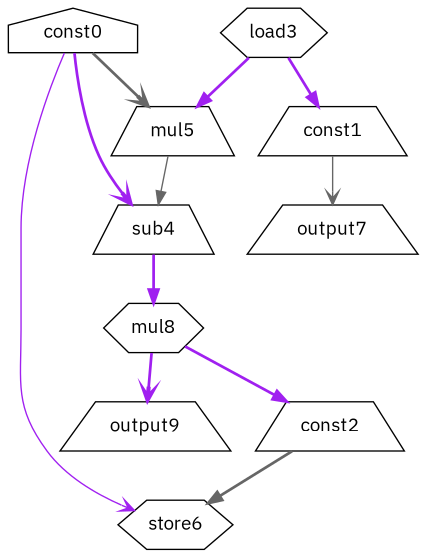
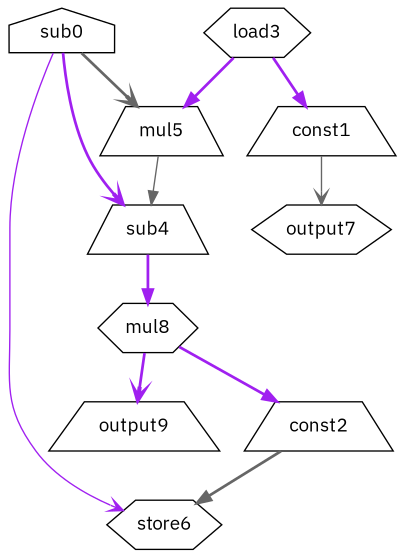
(73, 33) -> (62, 33)
(333, 230) -> (321, 230)
